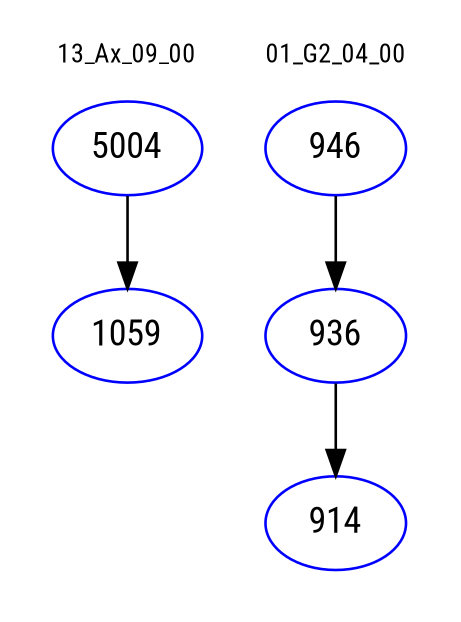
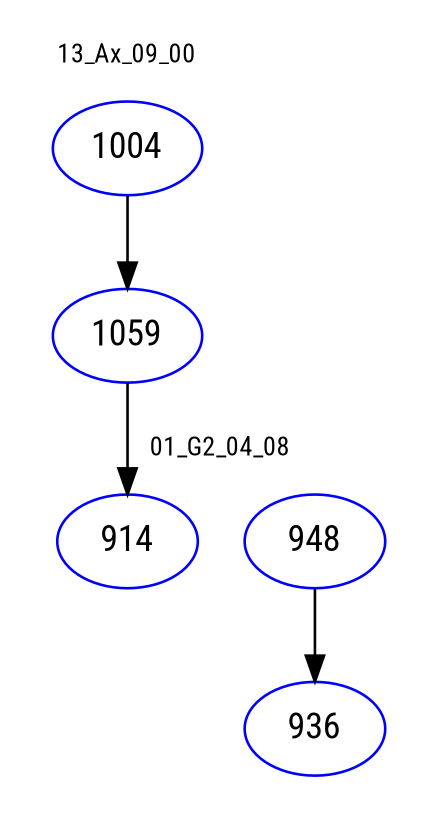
(337, 56) -> (221, 449)
(128, 148) -> (128, 148)
(336, 148) -> (315, 541)
(336, 417) -> (128, 440)
